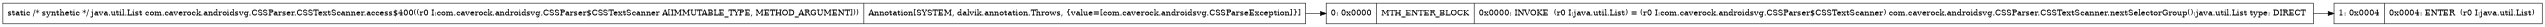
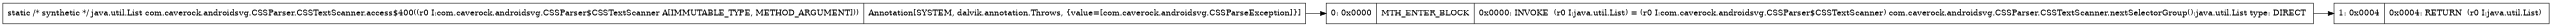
(2463, 13) -> (2467, 13)
